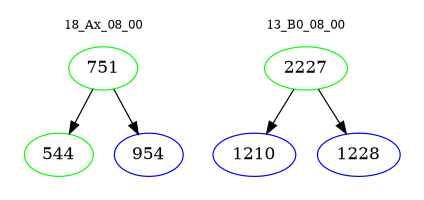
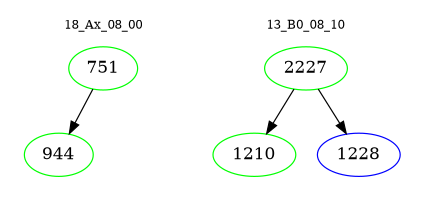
(306, 26) -> (306, 26)
(59, 155) -> (59, 155)
(149, 155) -> none
(254, 155) -> (254, 155)
